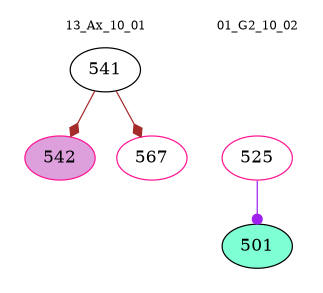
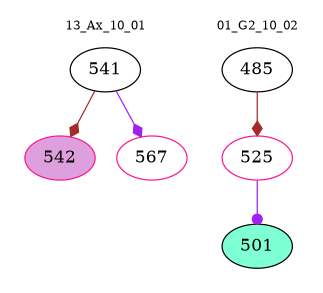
none -> (257, 70)
(125, 107) -> (125, 107)
